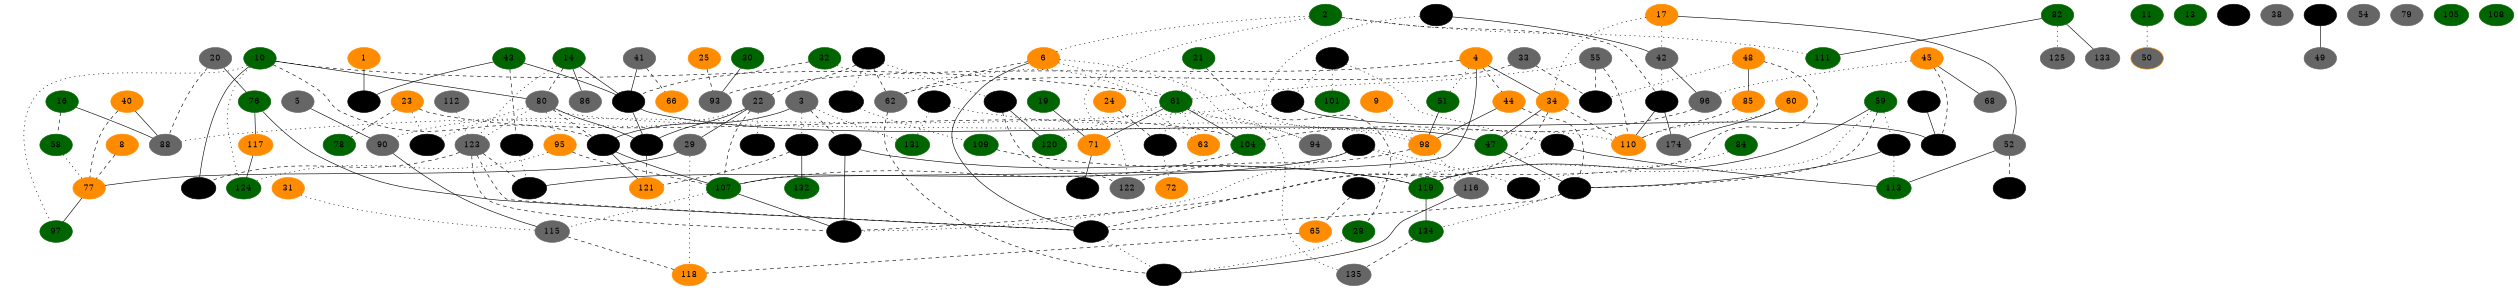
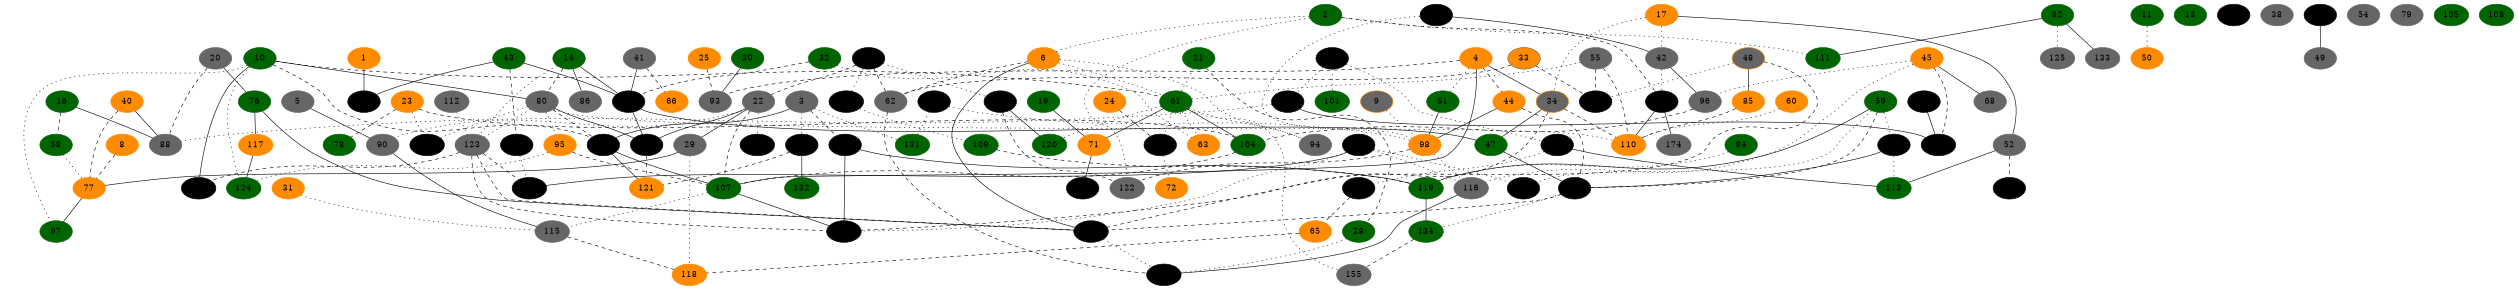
(1524, 58) -> (1524, 58)
(1748, 58) -> (1748, 58)
(2147, 58) -> (2147, 58)
(1377, 102) -> (1377, 102)
(1552, 102) -> (1552, 102)
(1724, 126) -> none
none -> (1799, 139)
(1354, 275) -> (1354, 275)
